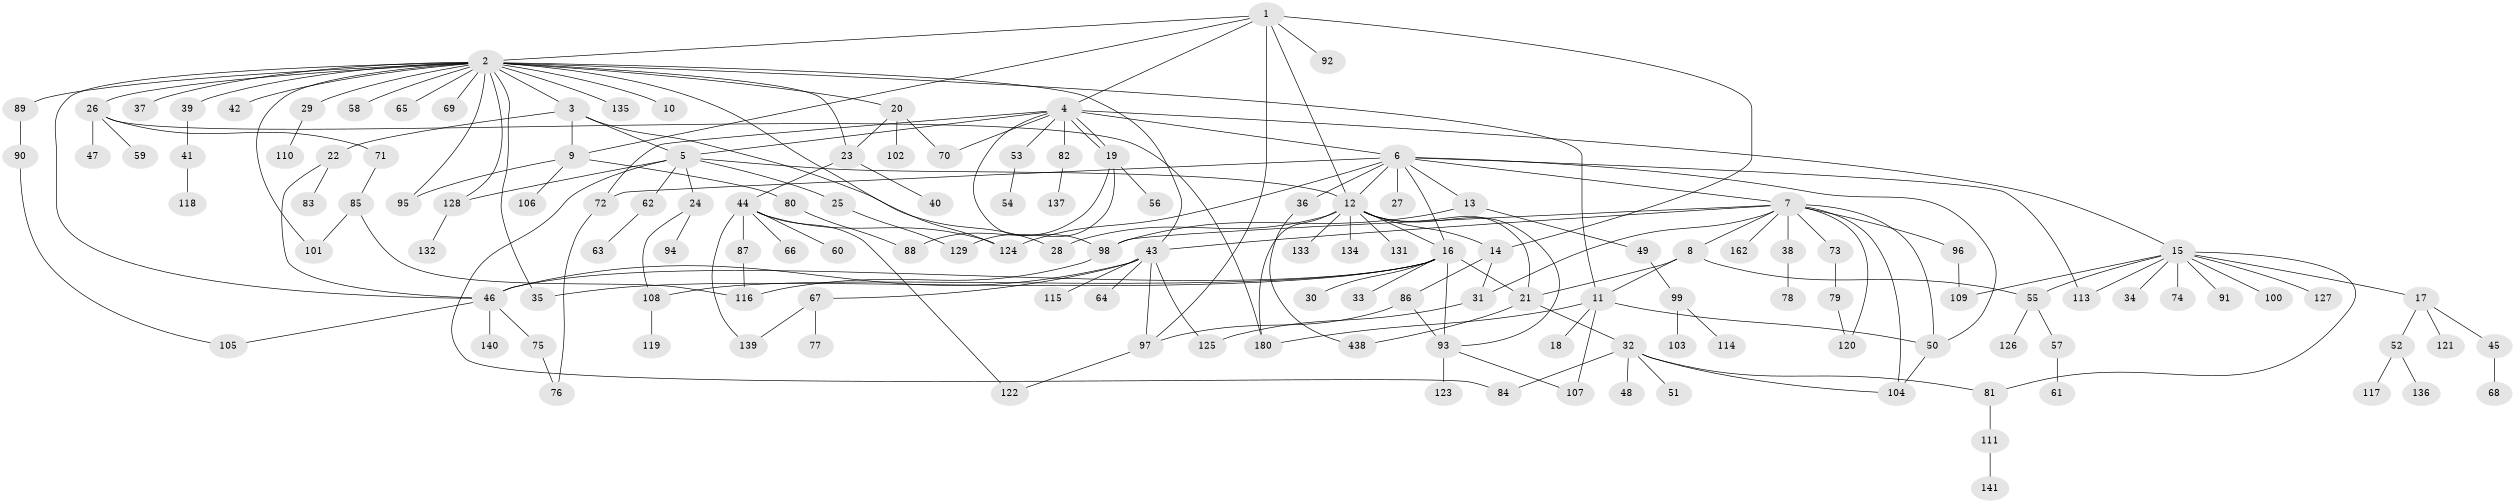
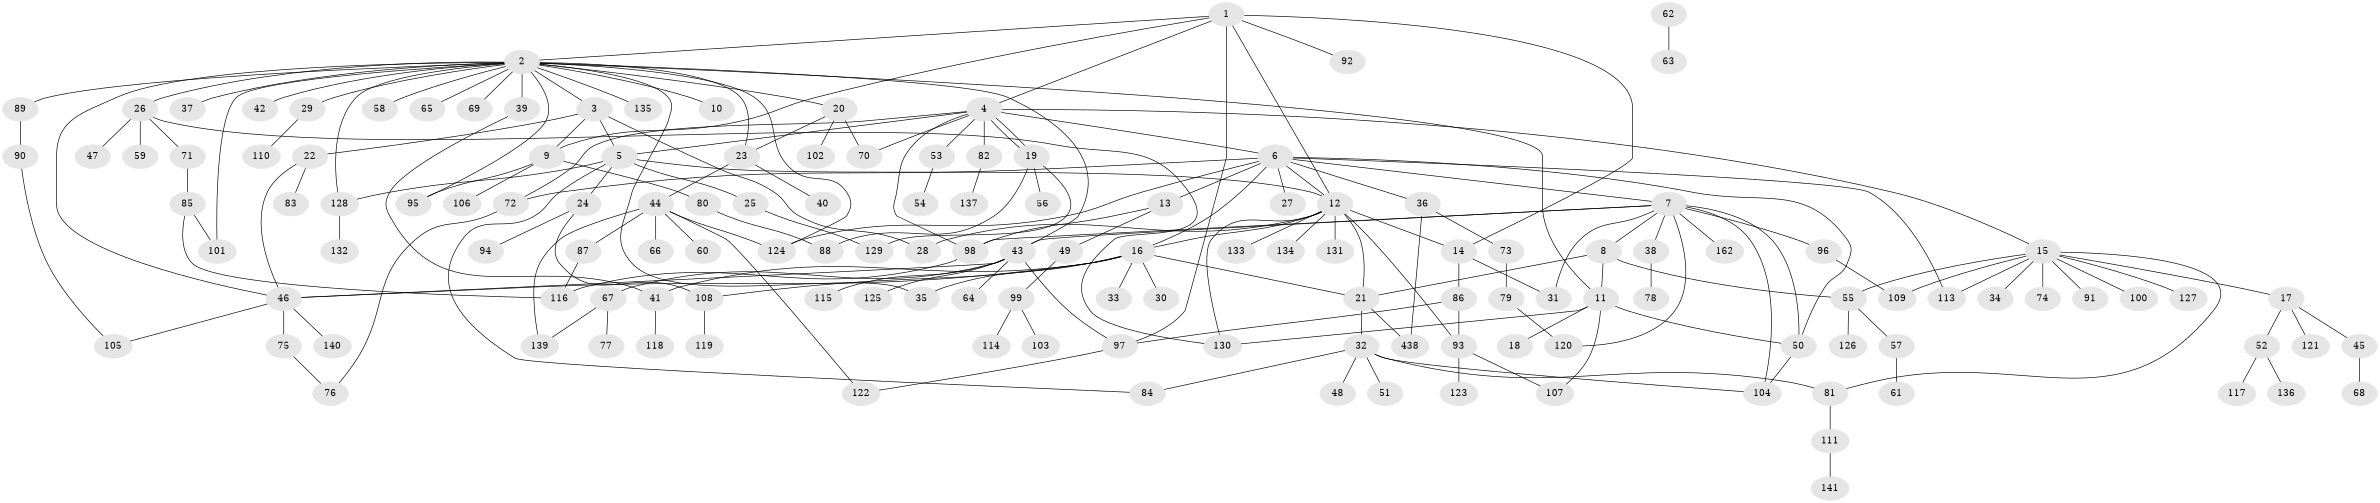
(666, 180) -> none
(1812, 228) -> (1464, 228)
(1446, 299) -> (849, 267)
(1373, 318) -> none
(1263, 346) -> (1223, 346)
